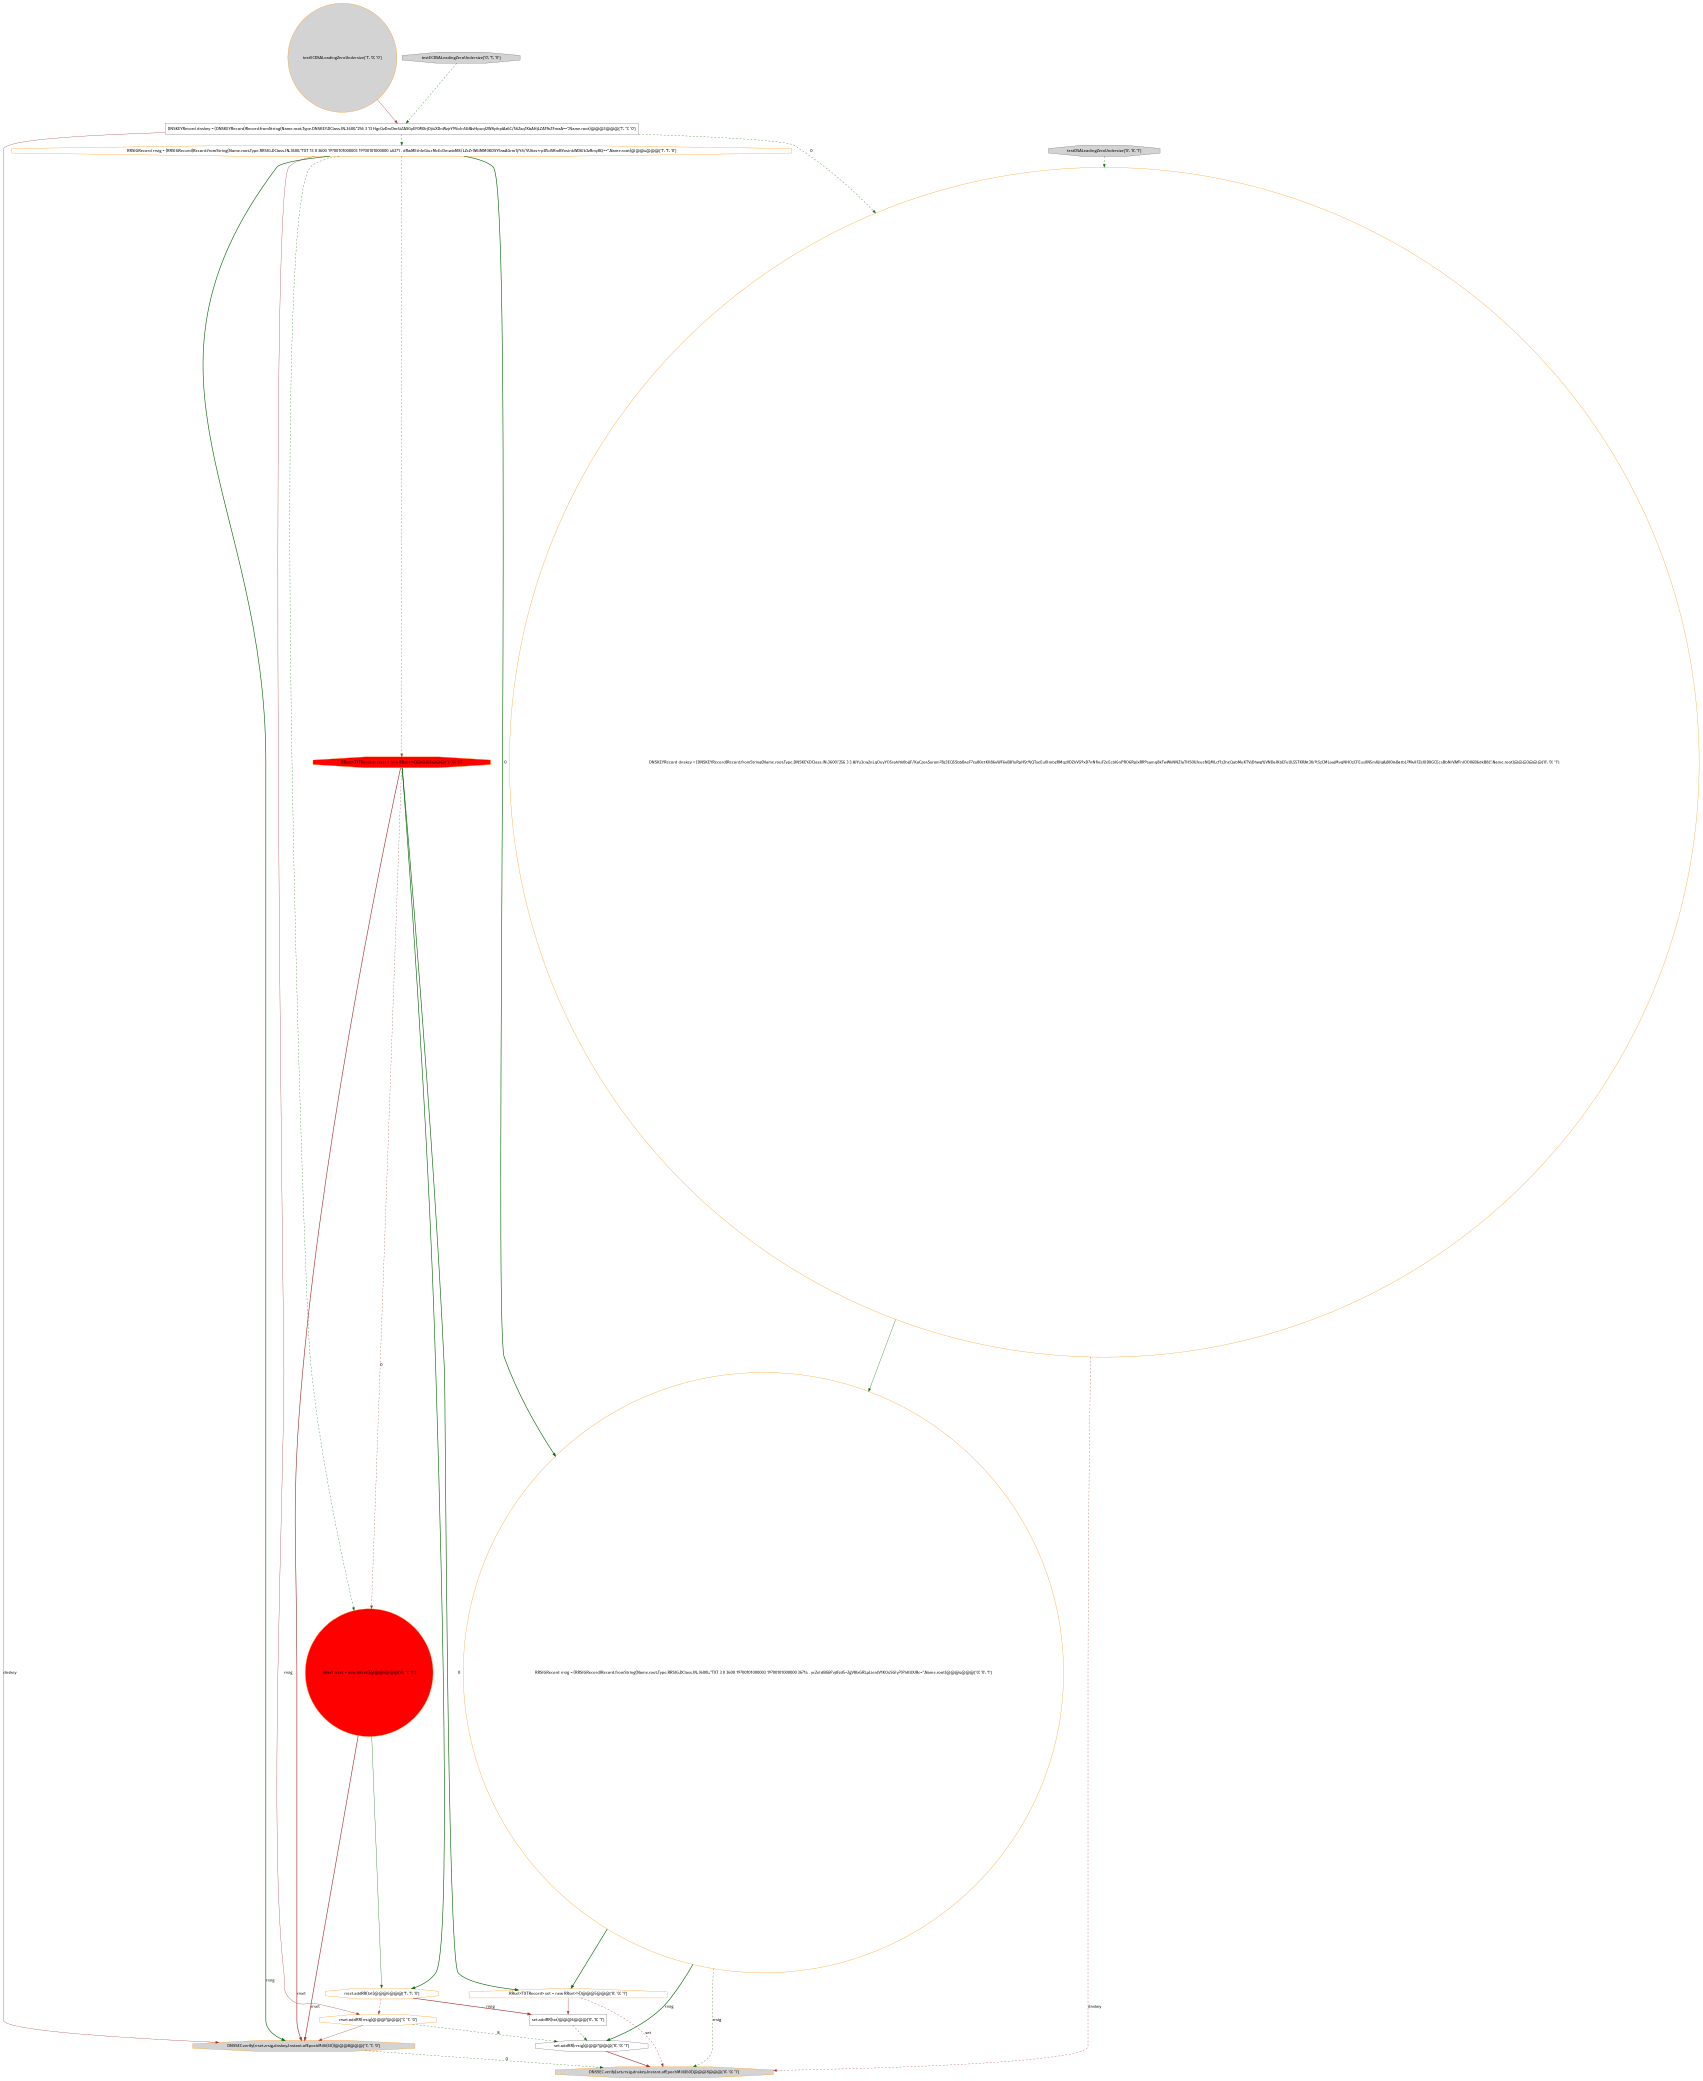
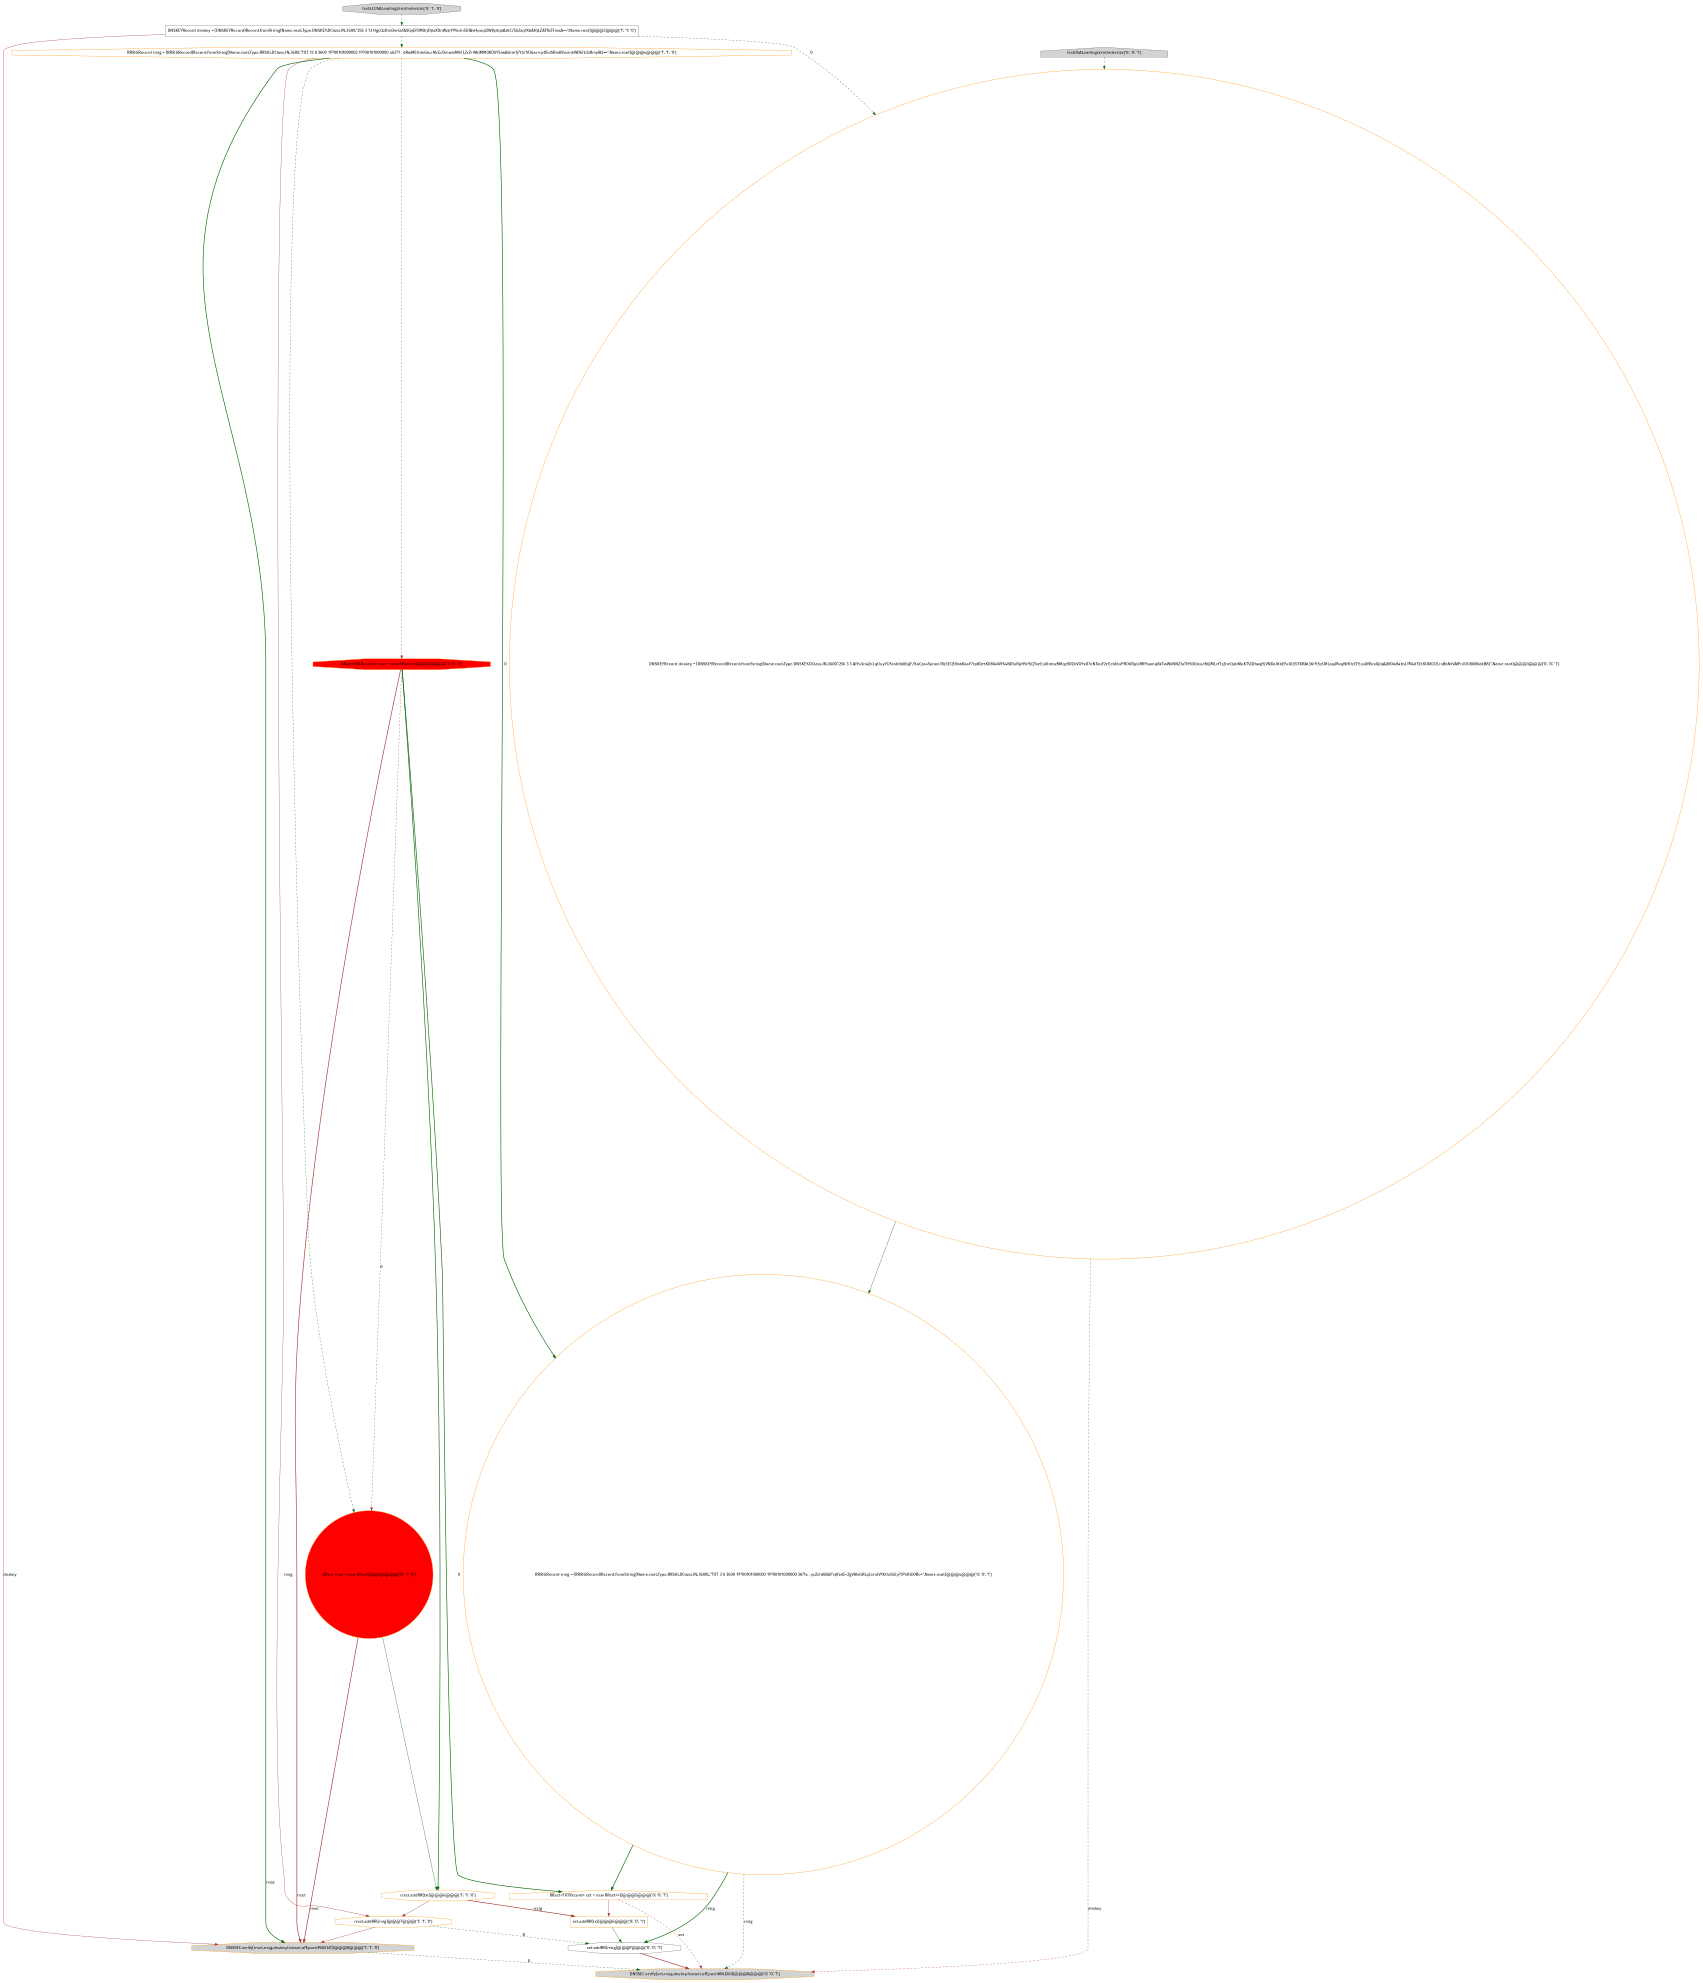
(342, 58) -> none
(1104, 151) -> (1104, 53)
(380, 2005) -> (417, 1908)
(568, 2020) -> (609, 1922)
(579, 2032) -> (616, 1933)
